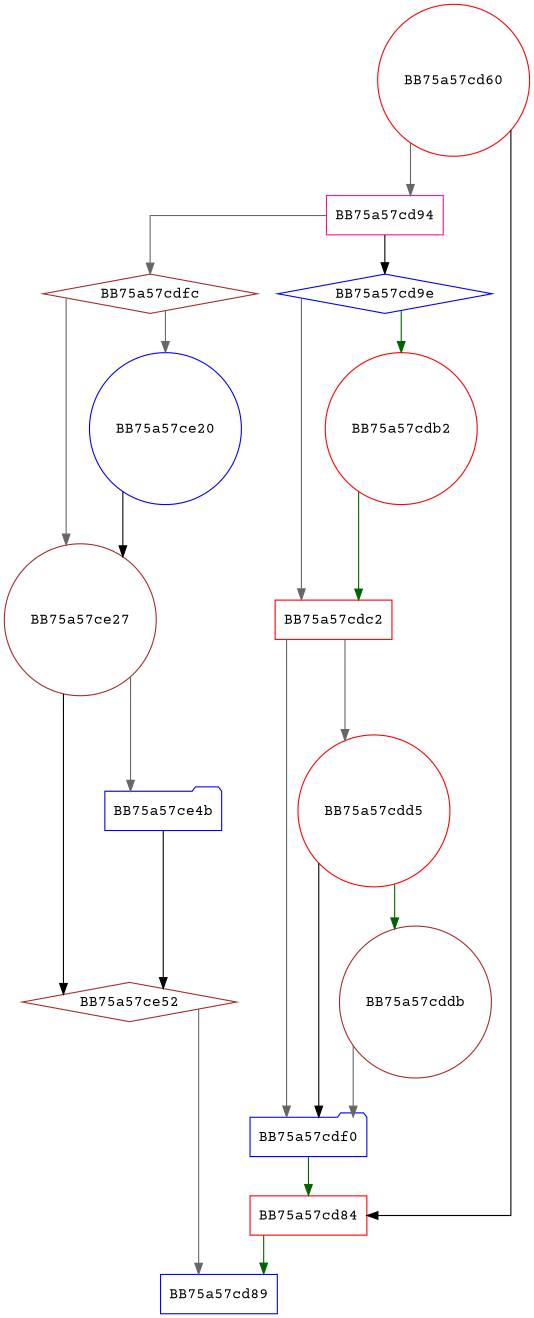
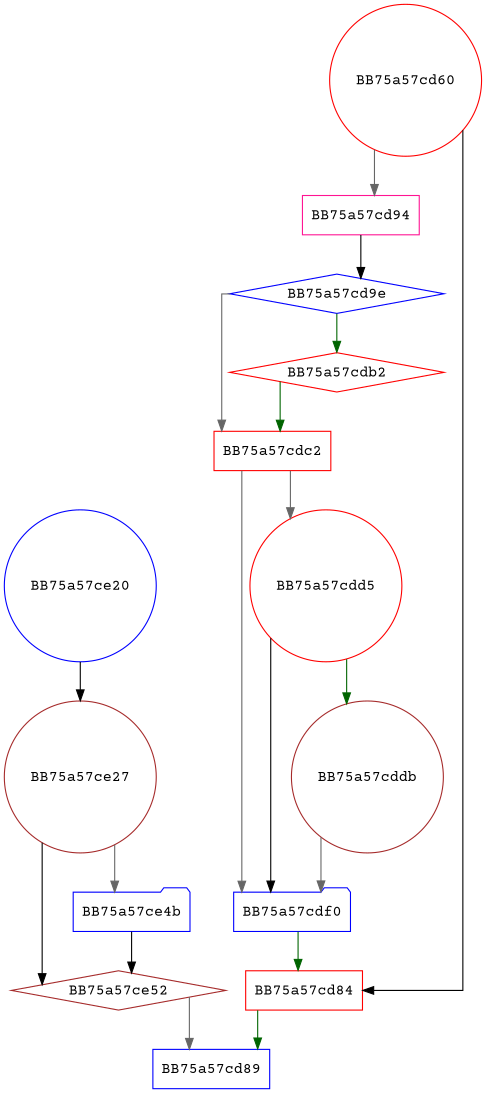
(150, 294) -> none
(401, 429) -> (337, 372)
